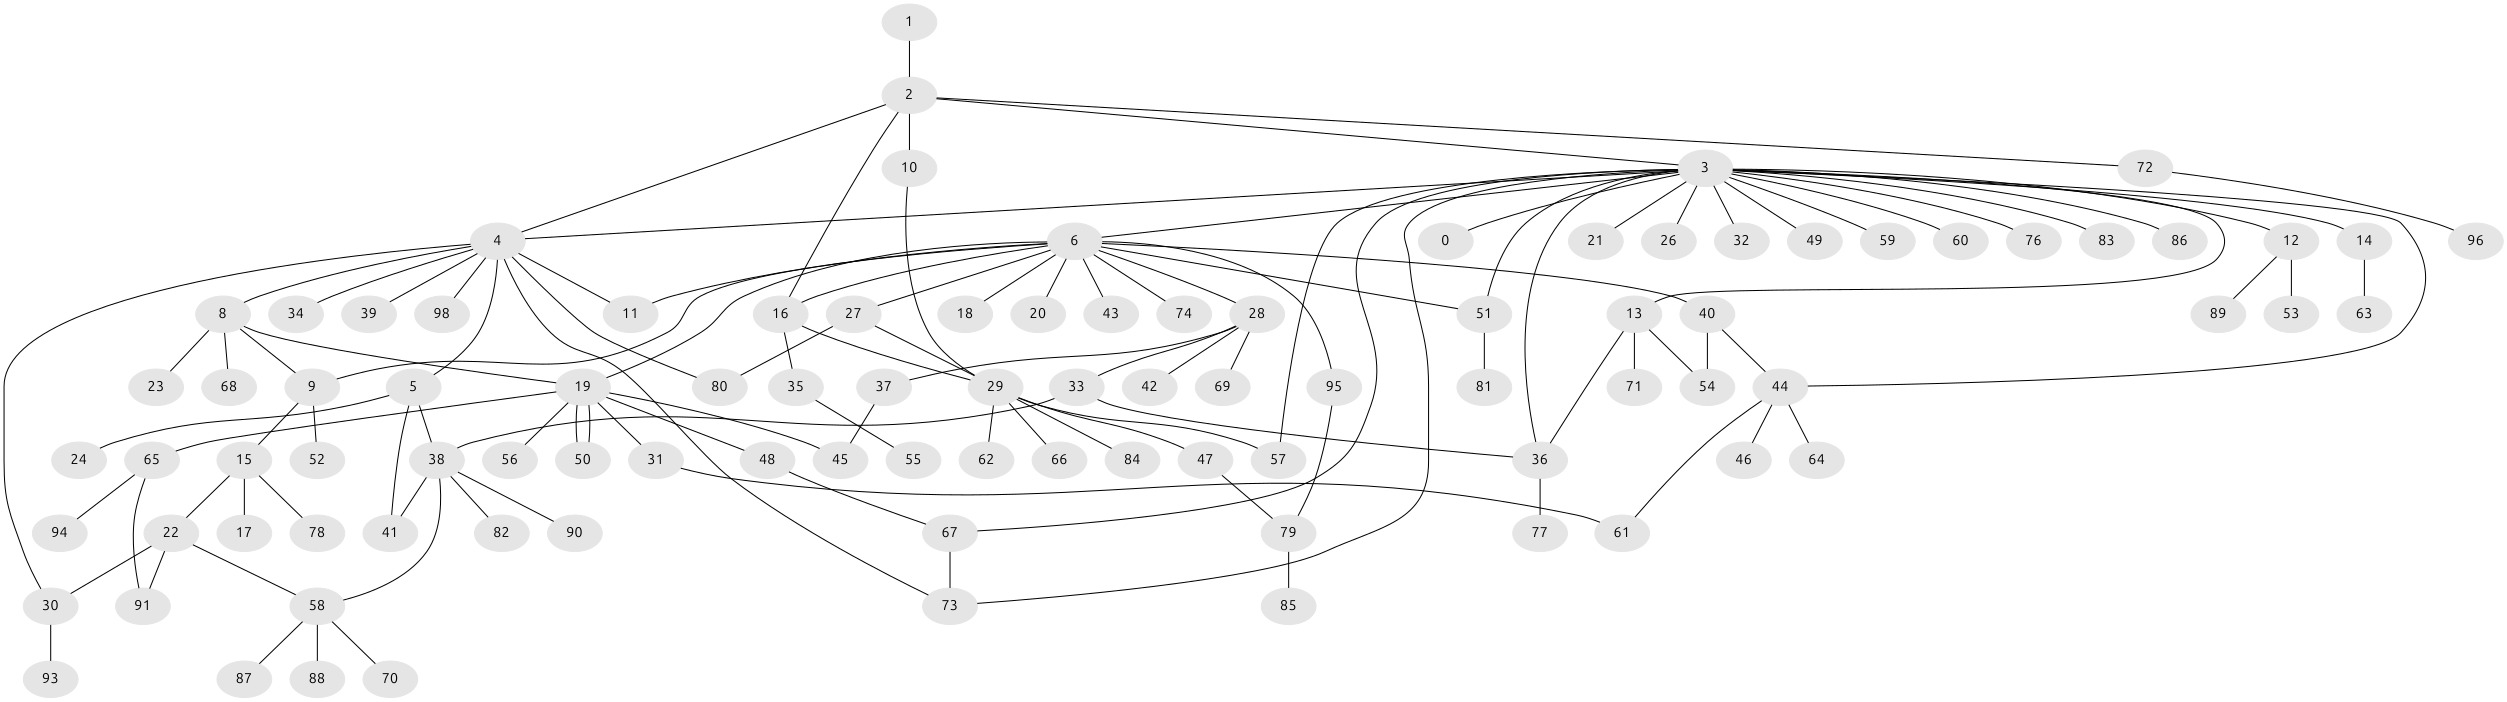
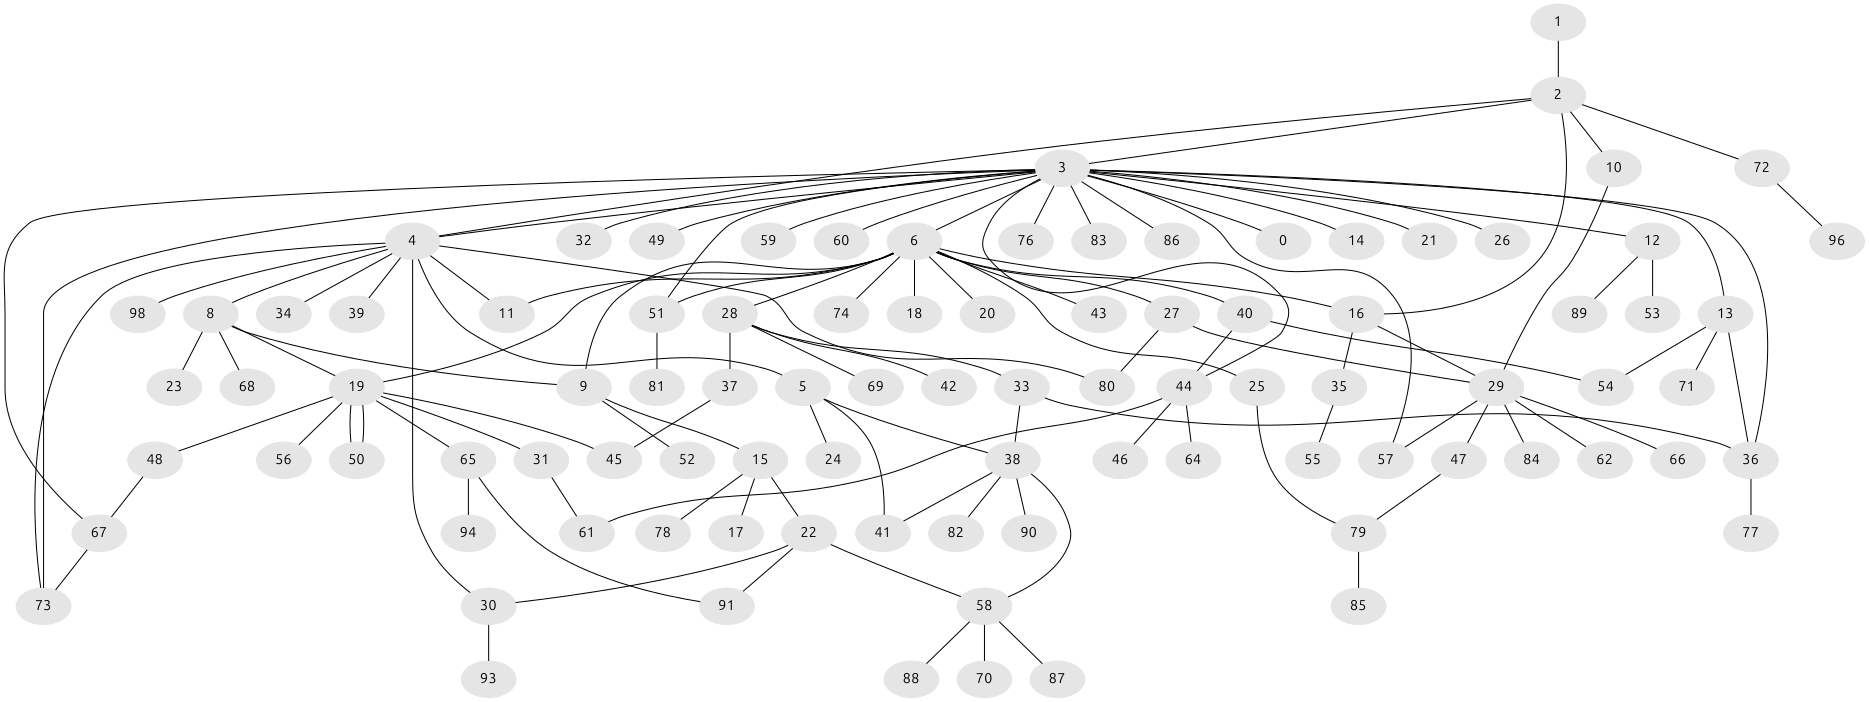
(2364, 314) -> none
(1334, 387) -> (1257, 387)
